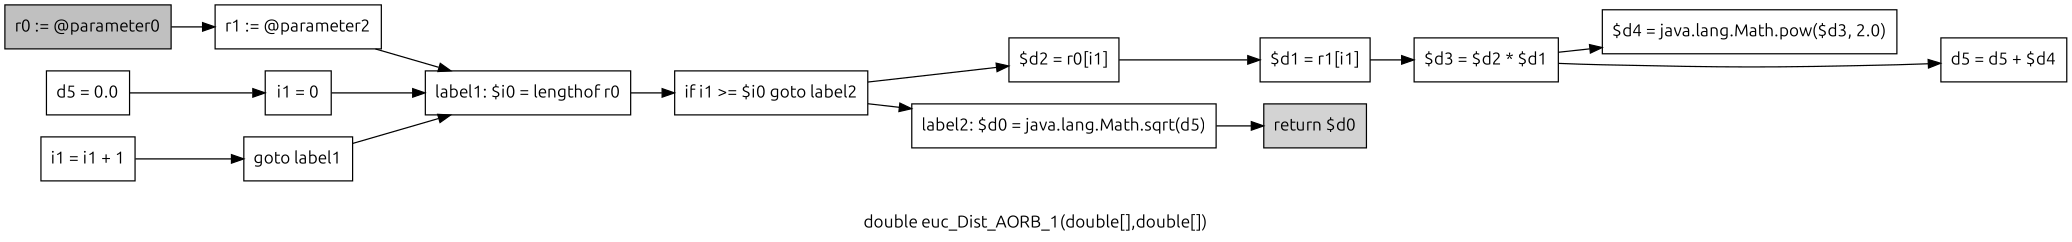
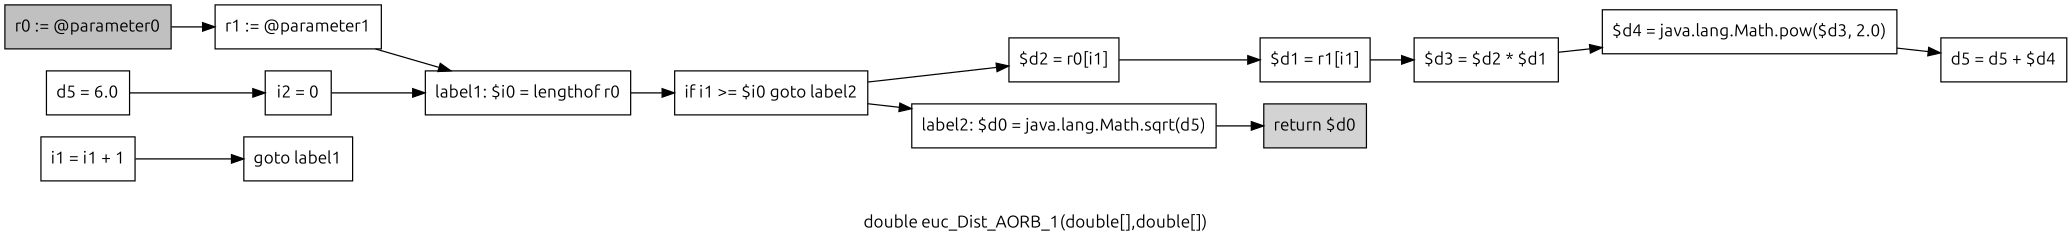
(298, 27) -> (298, 27)
(1743, 67) -> (1912, 50)
(88, 93) -> (88, 93)
(298, 93) -> (298, 93)
(396, 131) -> none
